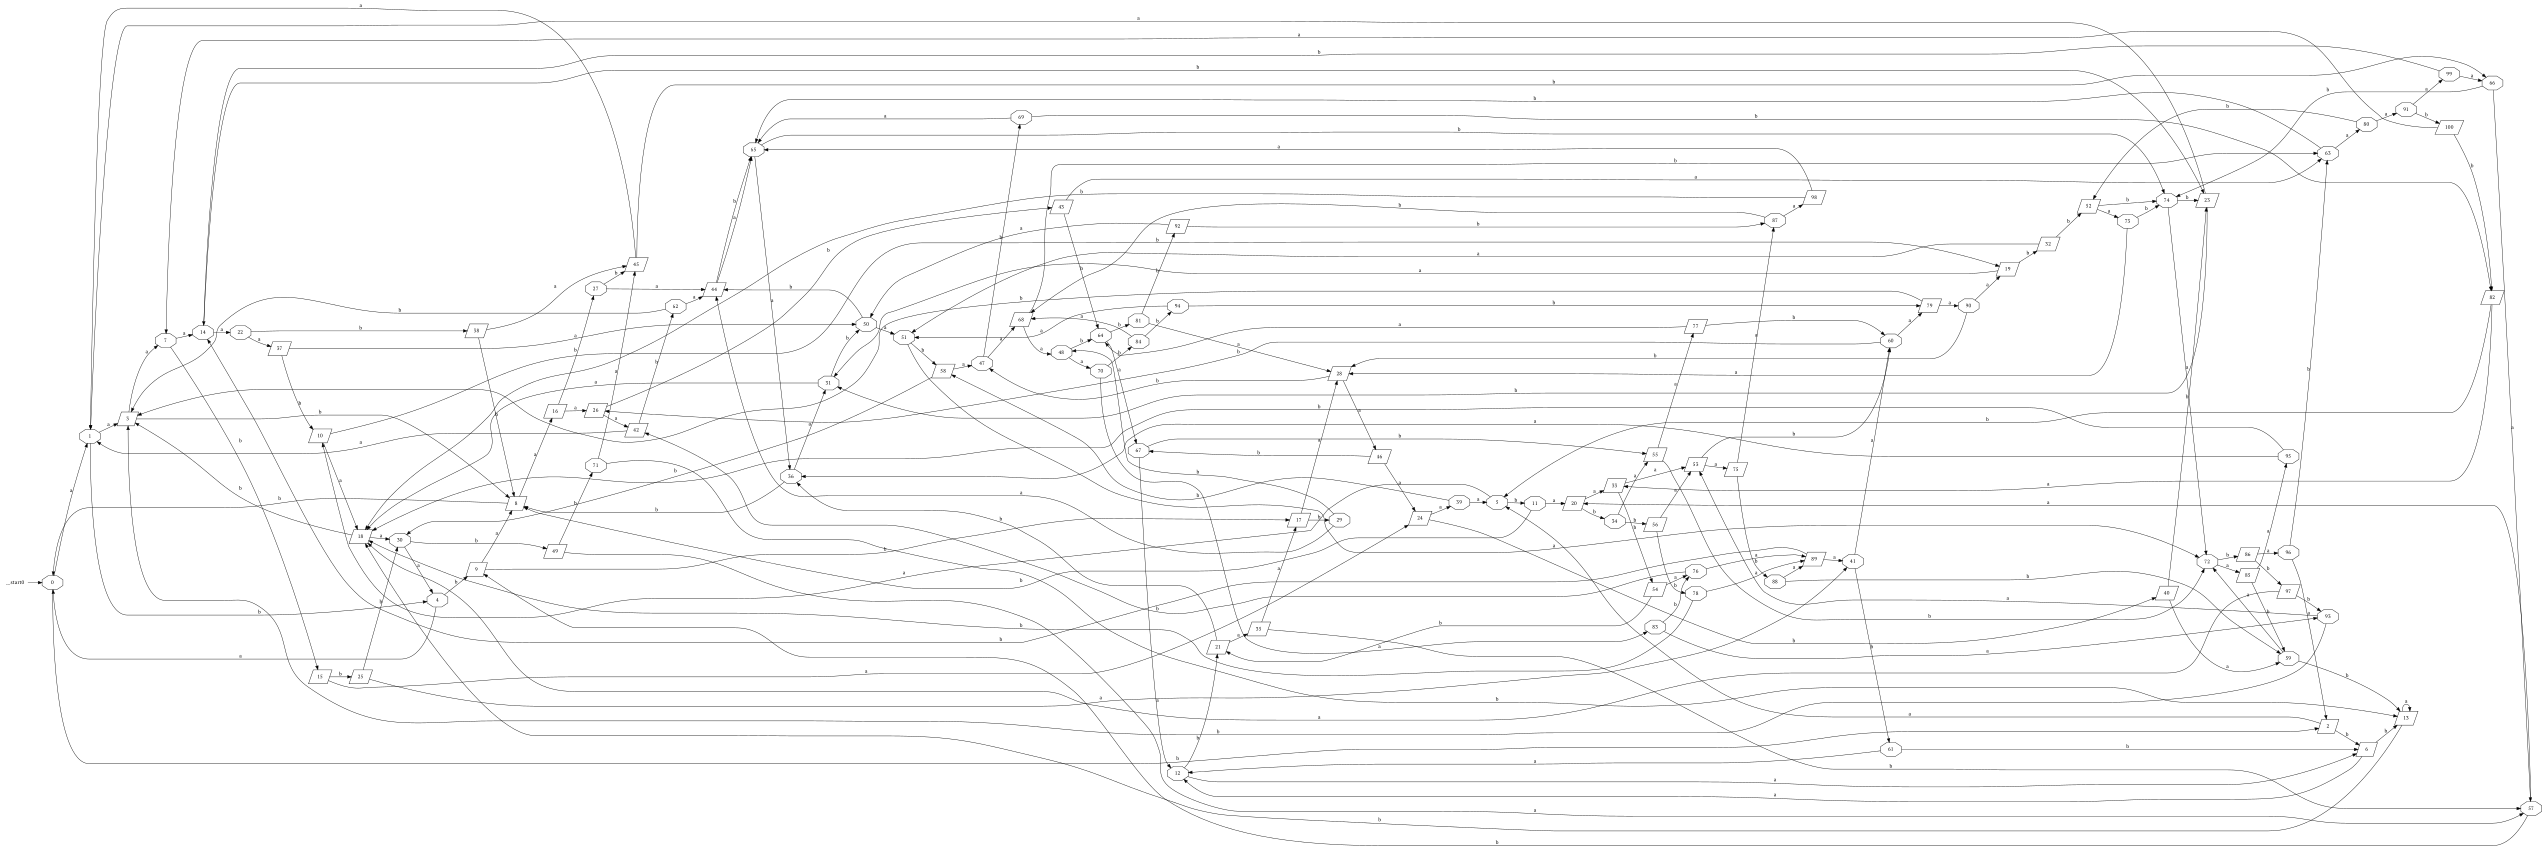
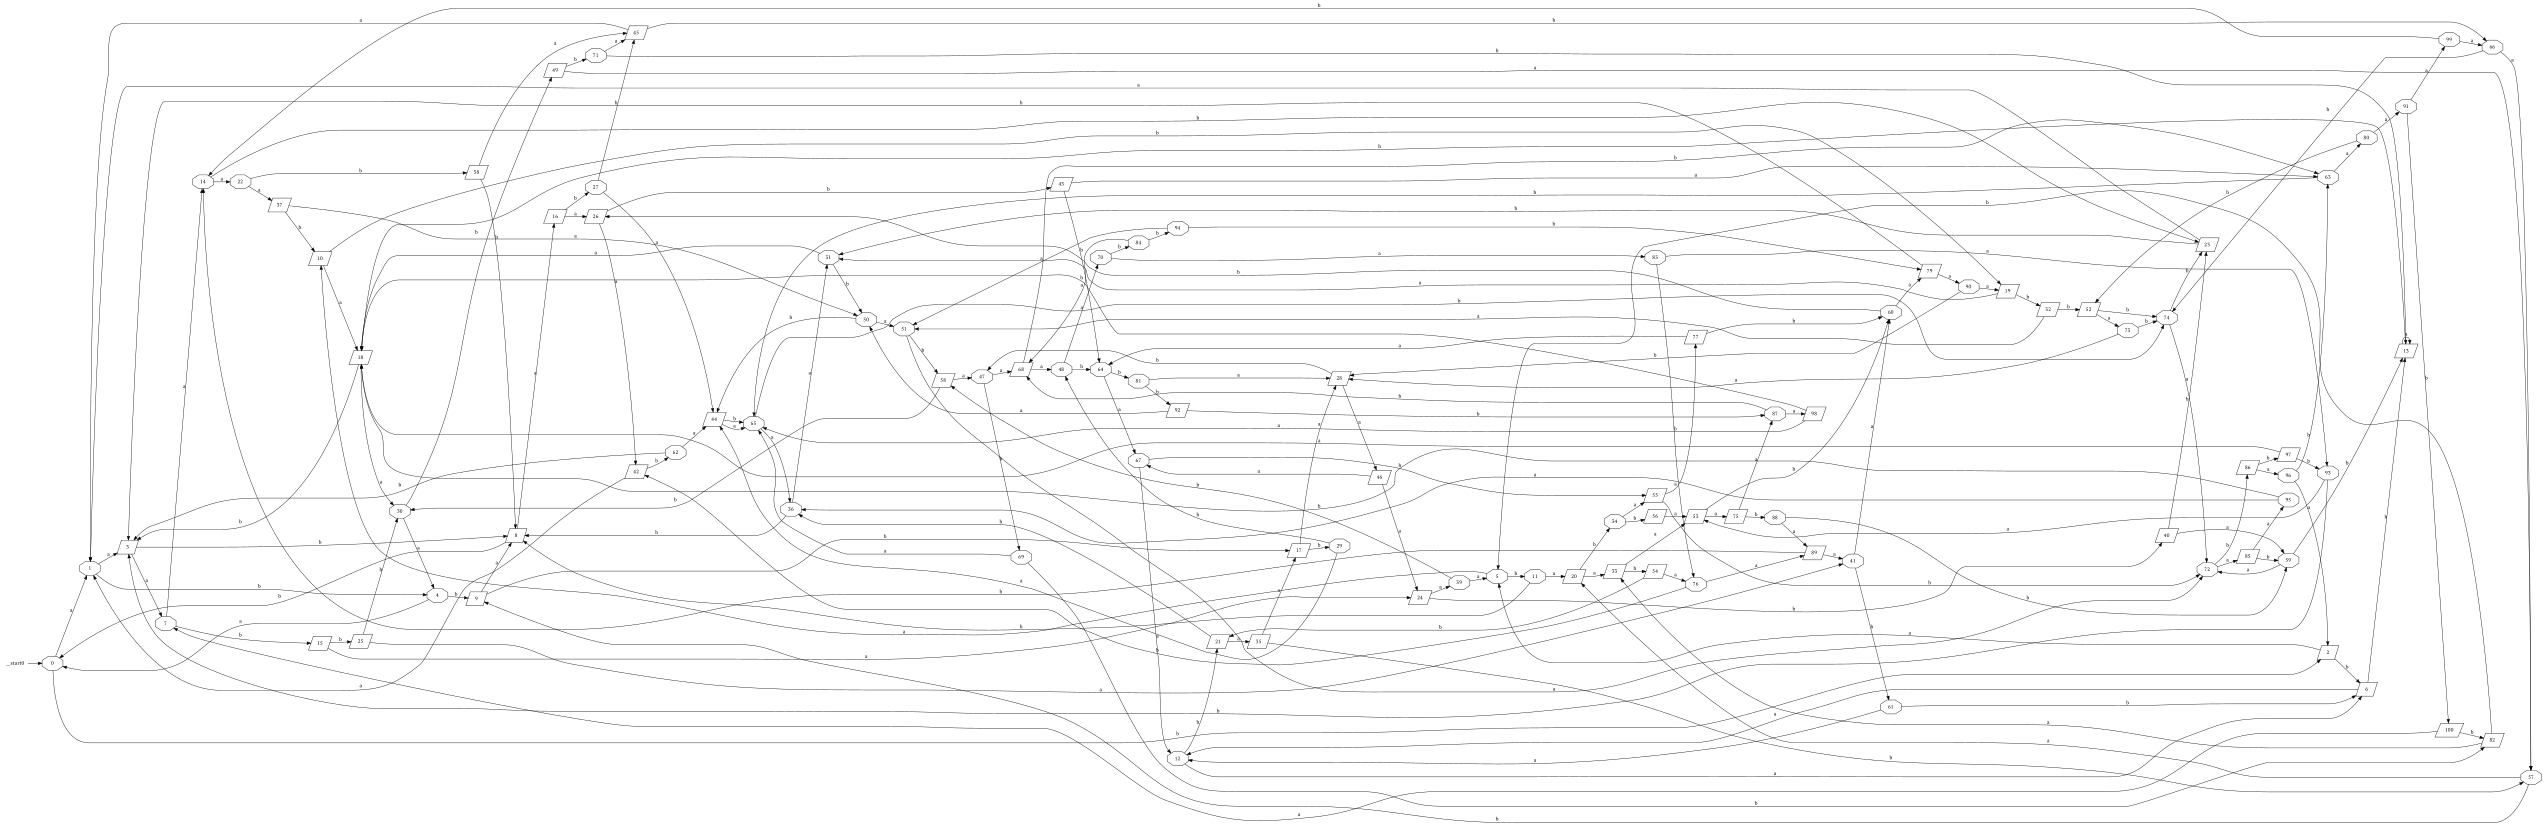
(1259, 453) -> (1259, 471)
(1696, 593) -> none
